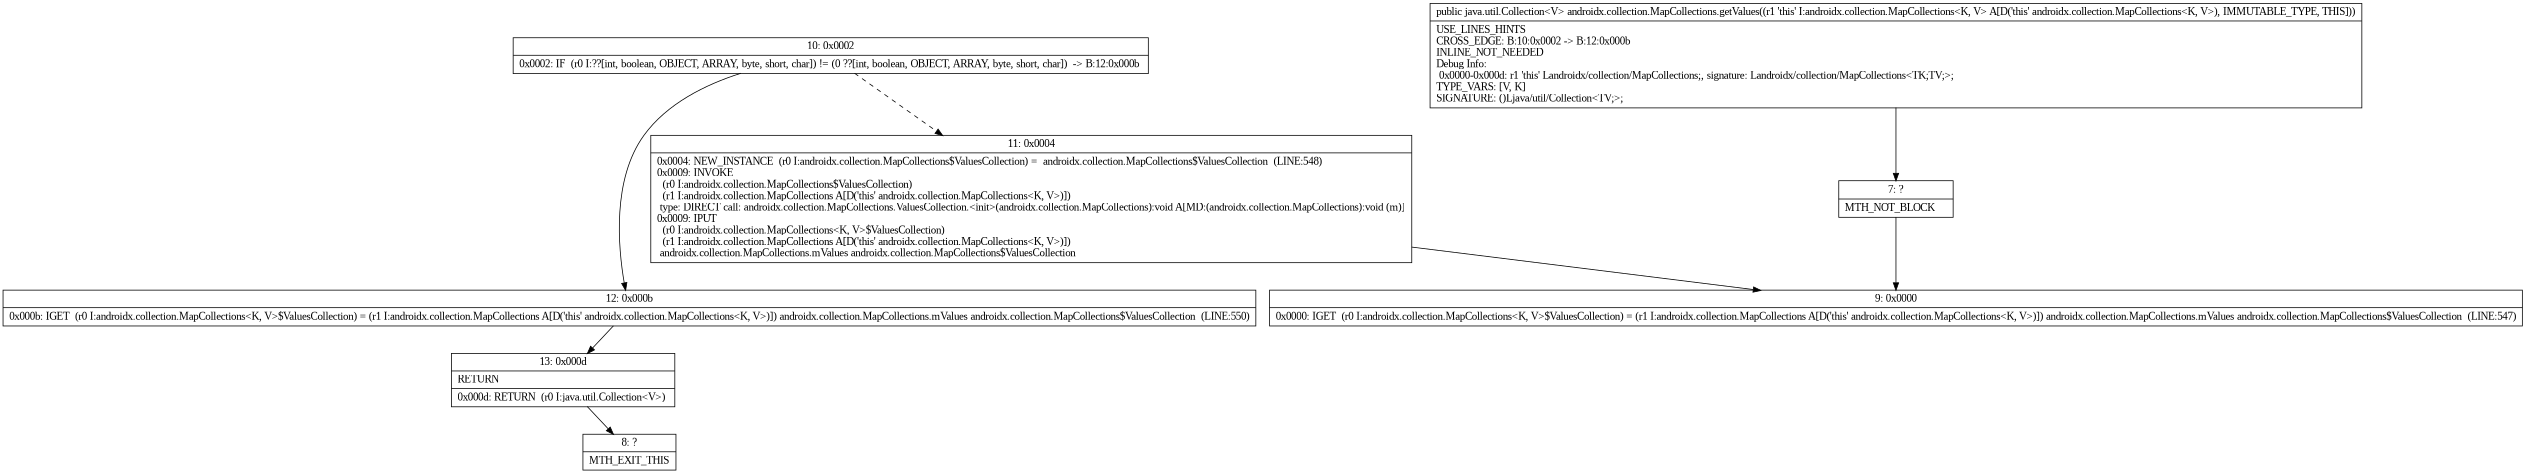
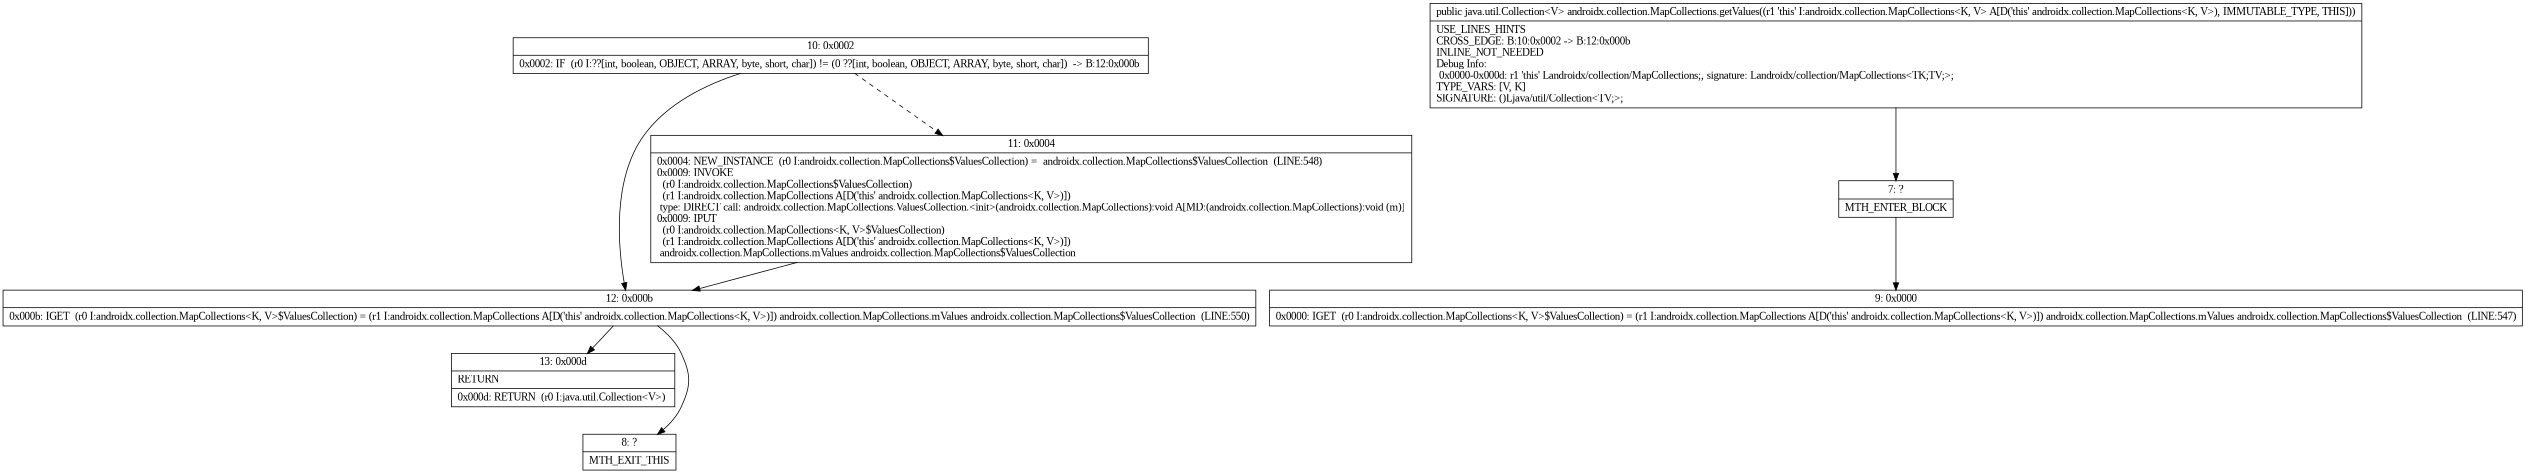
(1890, 208) -> (1896, 208)
(1582, 268) -> (749, 275)
(598, 418) -> (688, 376)
